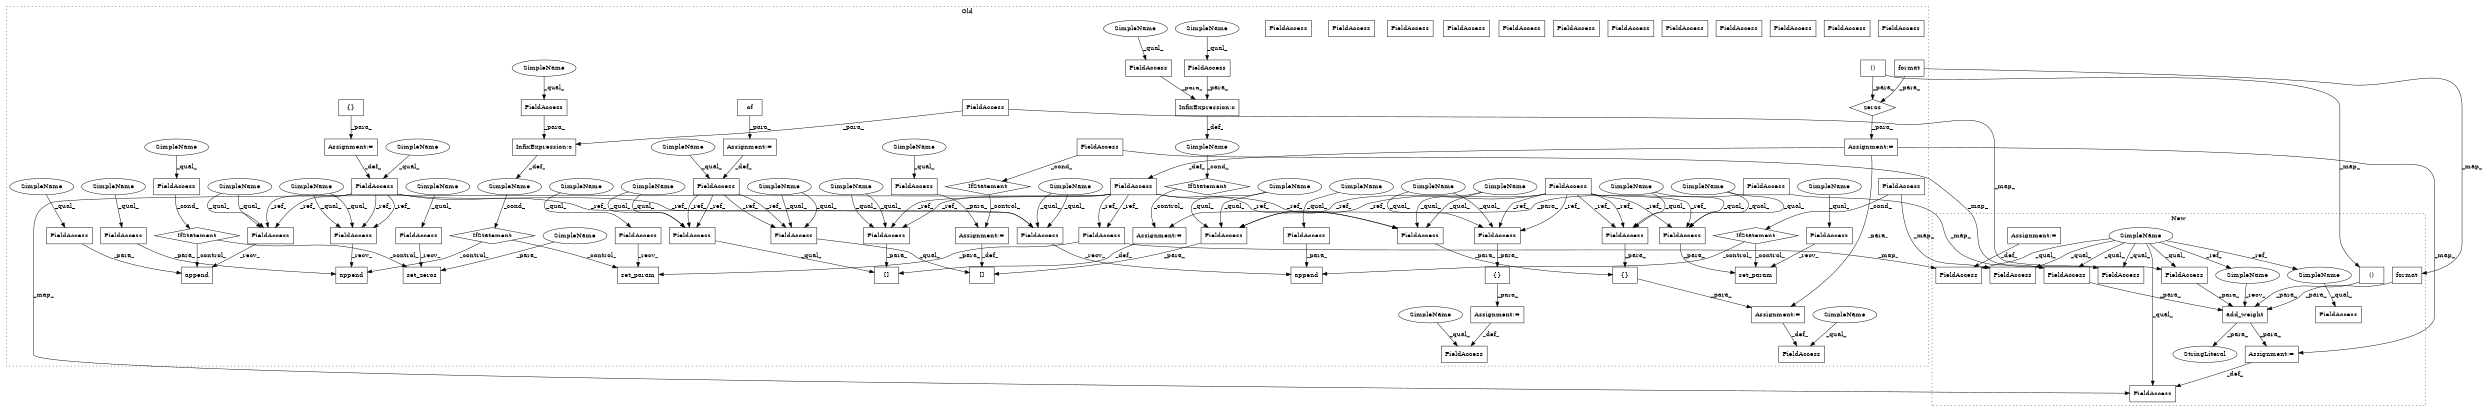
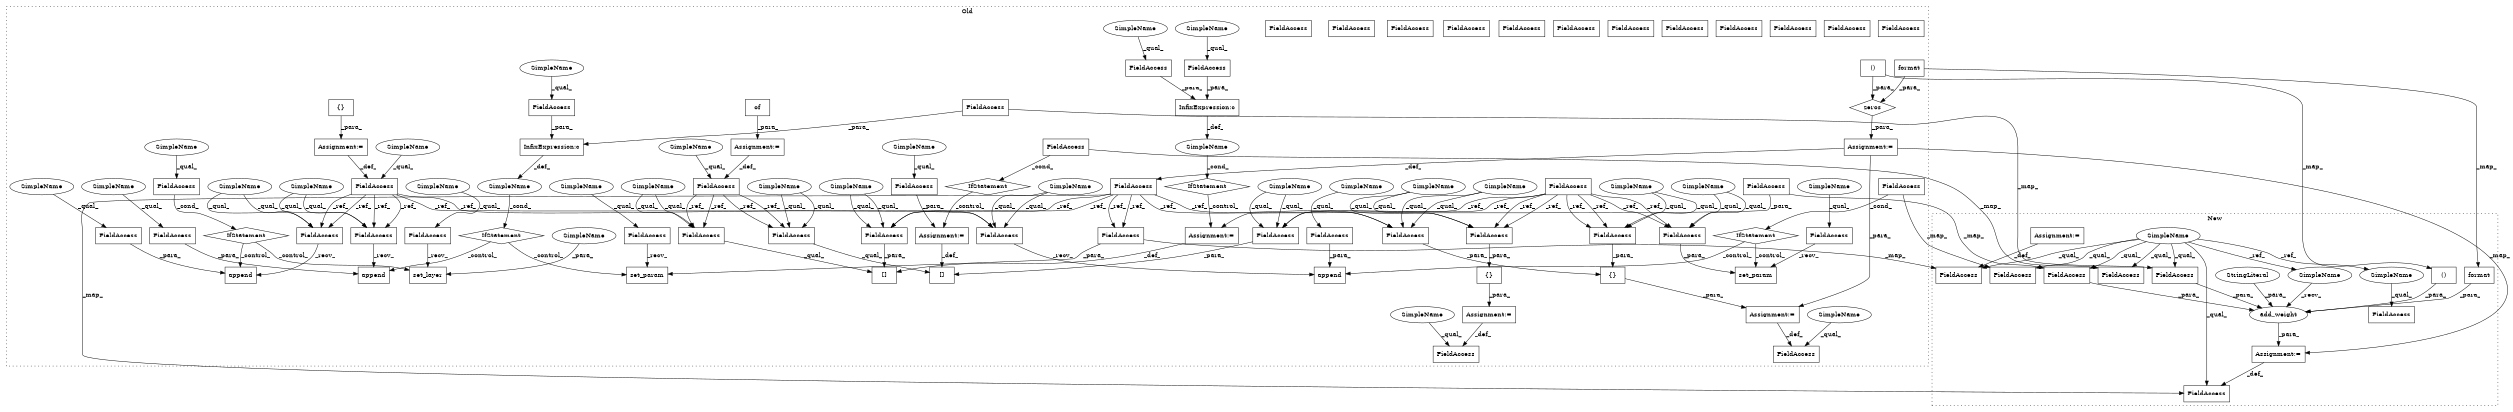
(422, 275) -> (428, 275)
(2245, 315) -> (2279, 315)
(2226, 333) -> (2262, 293)
